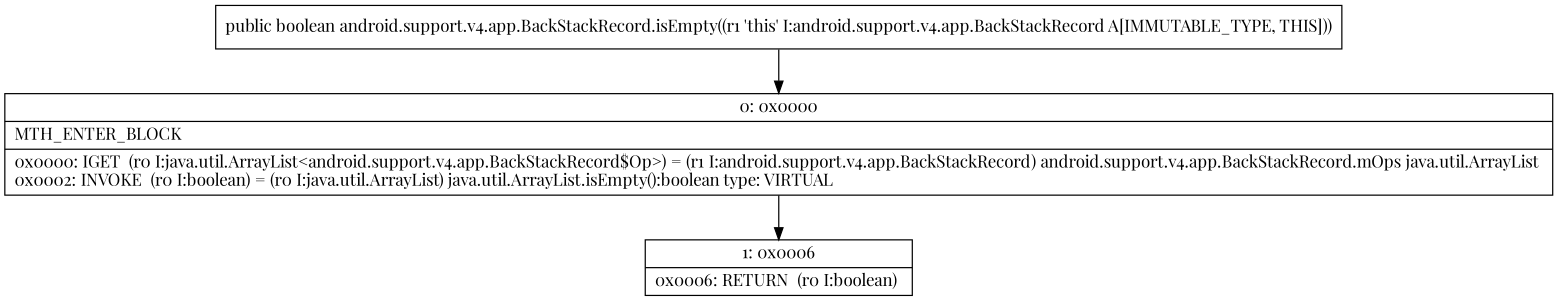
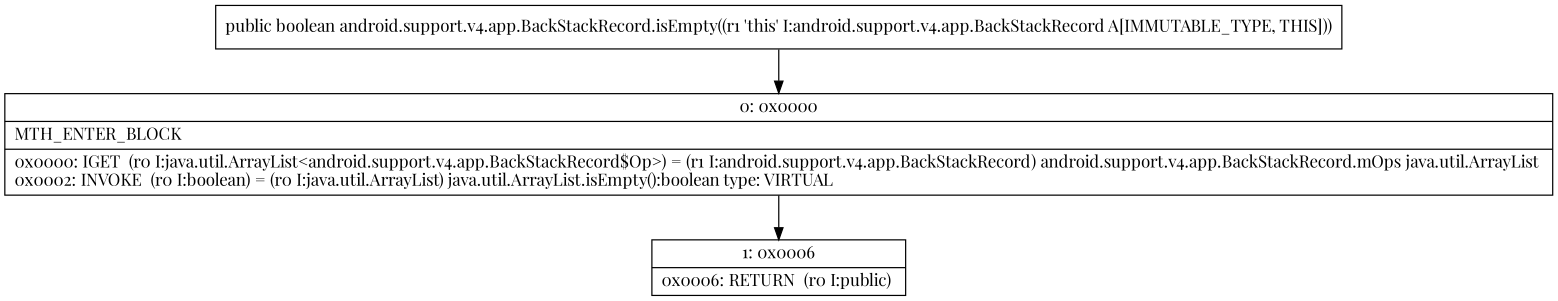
(779, 281) -> (779, 281)
